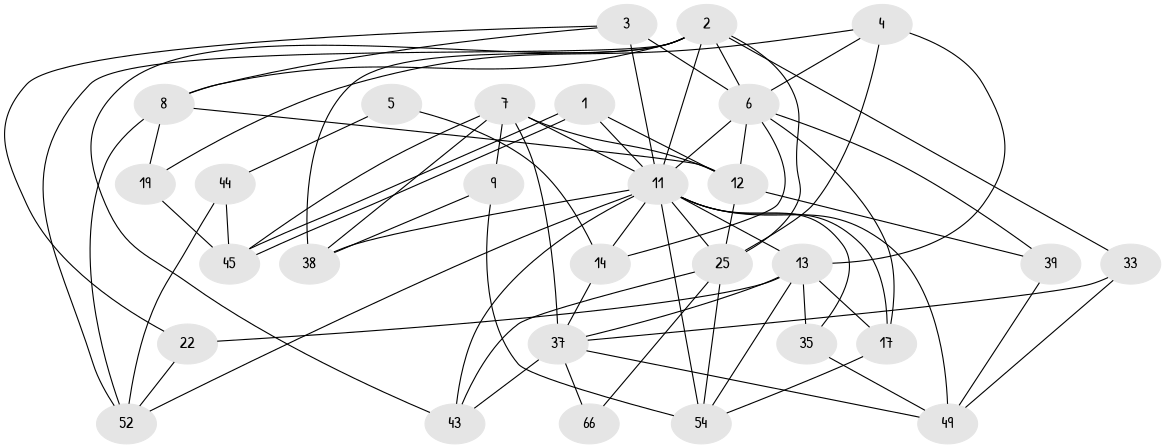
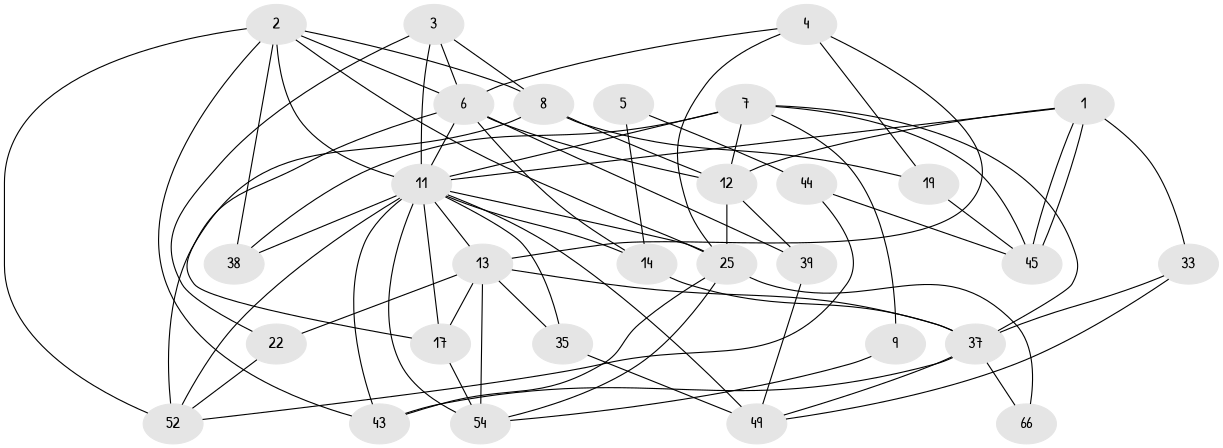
(919, 144) -> (1158, 173)
(402, 224) -> none
